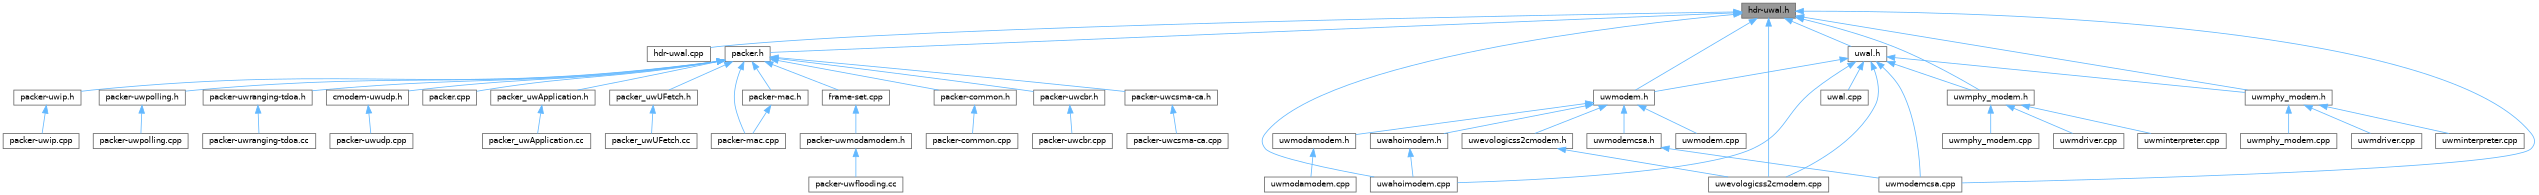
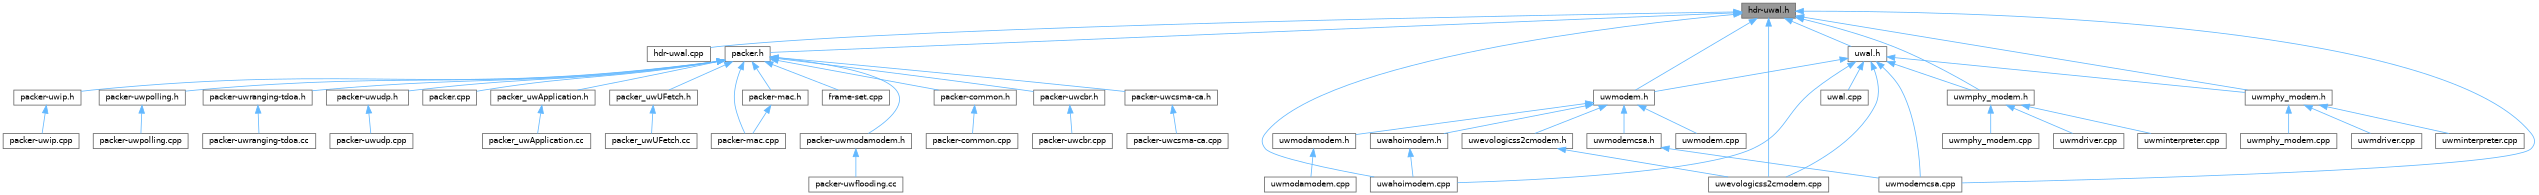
(367, 98) -> (367, 98)
(856, 123) -> (892, 86)
